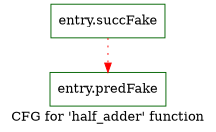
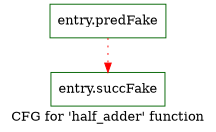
(108, 51) -> (108, 51)
